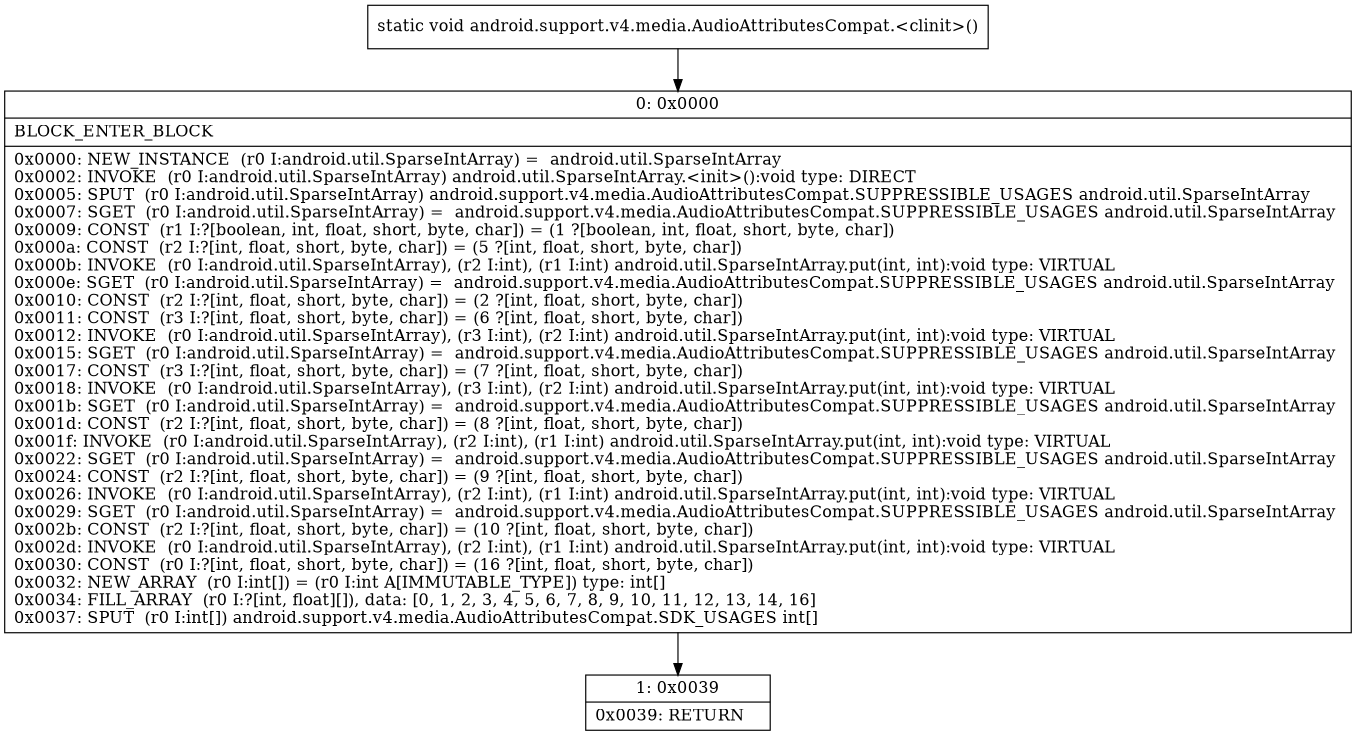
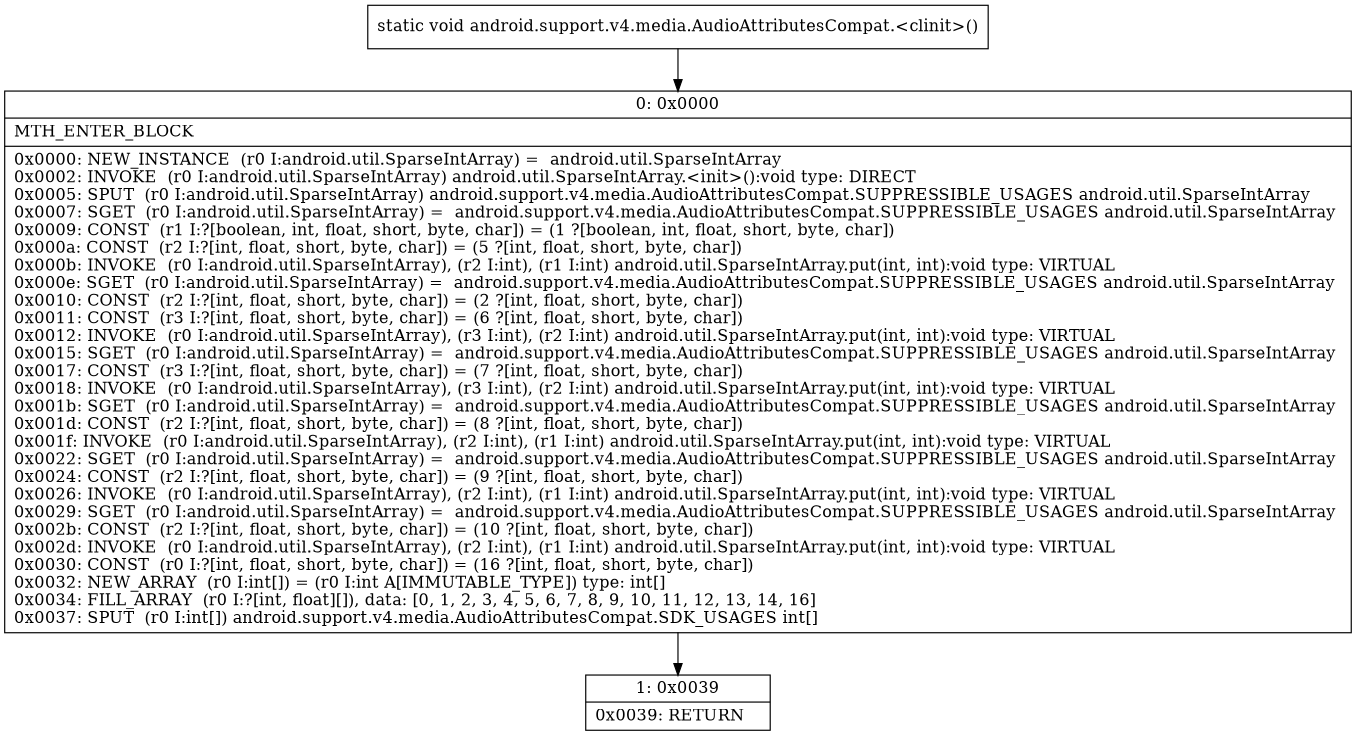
(114, 132) -> (105, 132)
